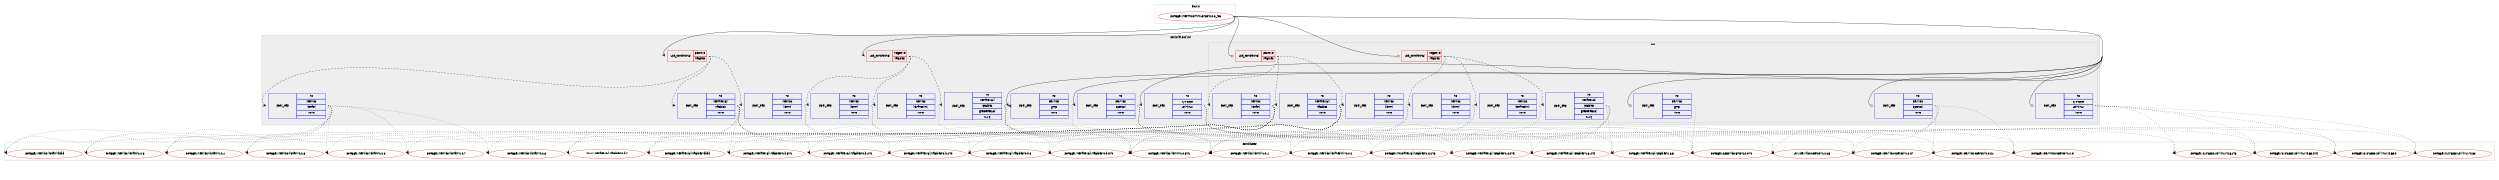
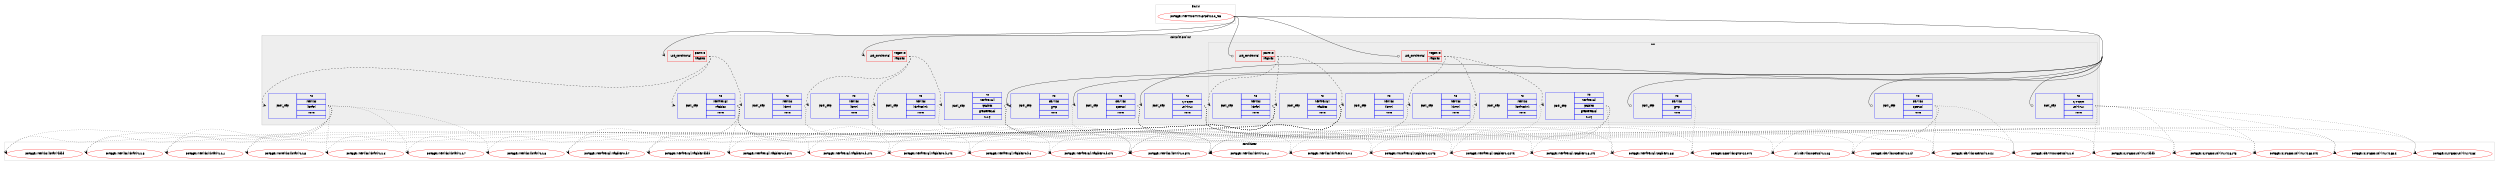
(286, 154) -> (286, 154)
(607, 154) -> (607, 154)
none -> (2133, 154)
